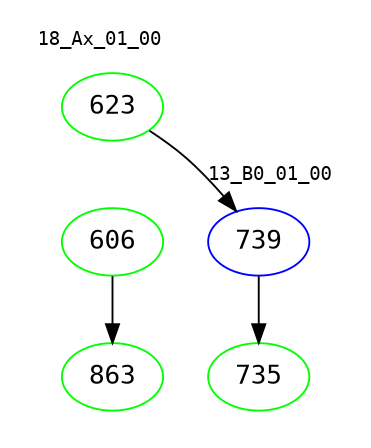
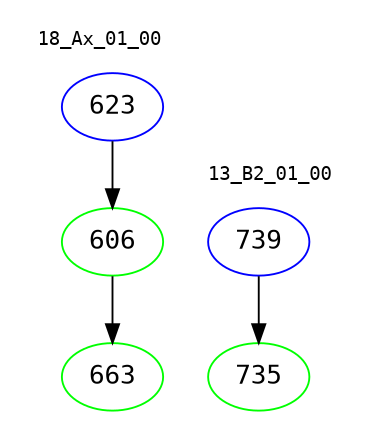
(112, 107) -> (112, 107)
(271, 175) -> (271, 175)
(205, 176) -> (112, 165)
(112, 377) -> (112, 377)
